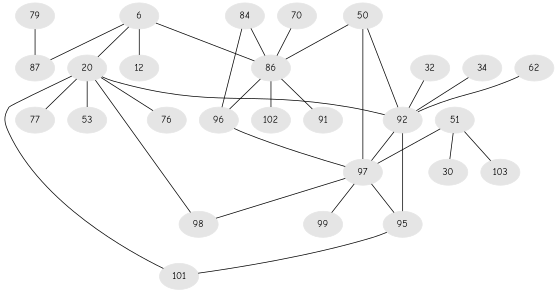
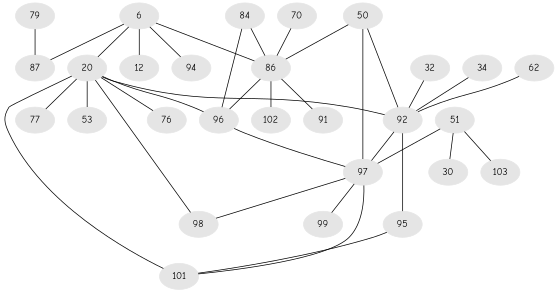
none -> (191, 68)
none -> (161, 96)
(383, 198) -> (347, 239)
